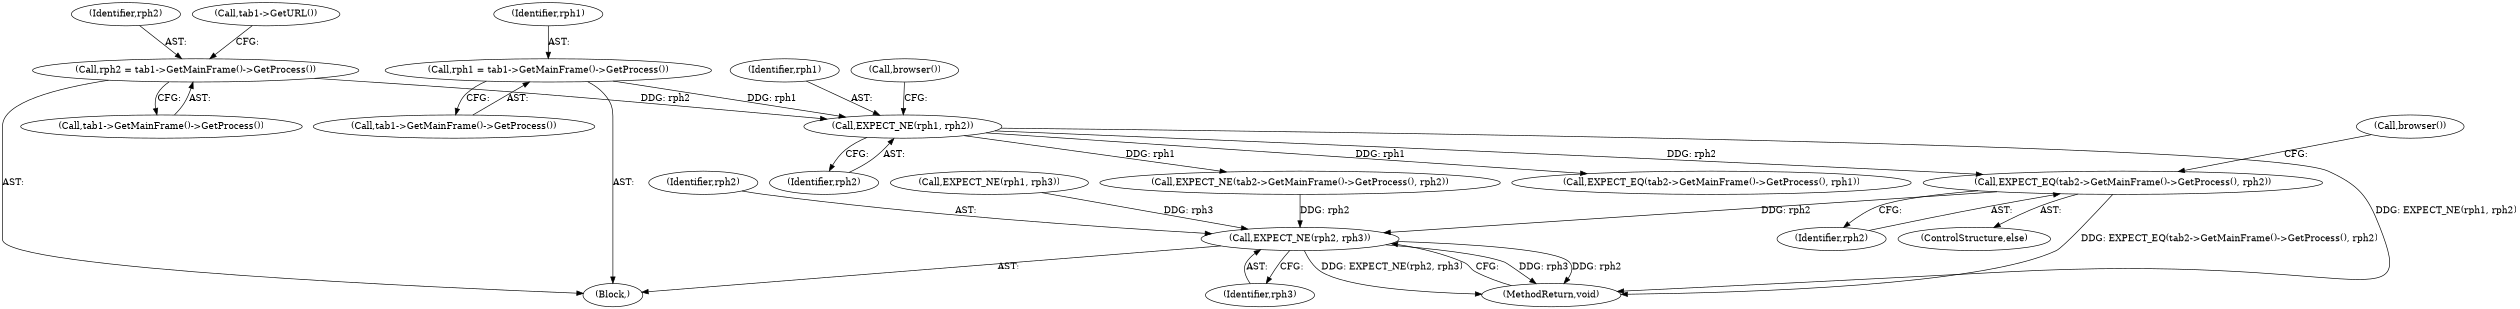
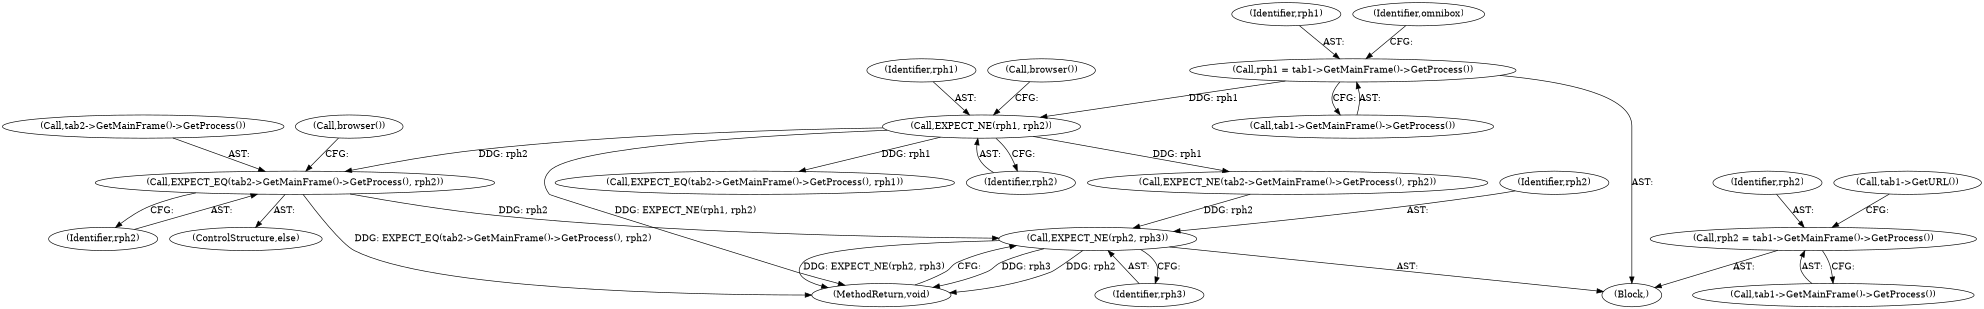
none -> (1419, 14)
(568, 96) -> none
none -> (143, 127)
(989, 183) -> none
